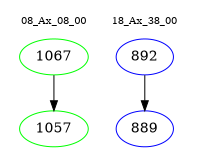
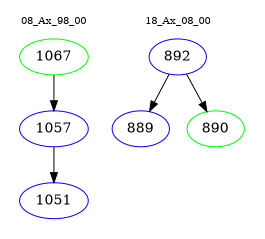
(54, 21) -> (54, 21)
(145, 21) -> (178, 21)
(54, 129) -> (54, 129)
none -> (216, 129)
none -> (54, 201)
